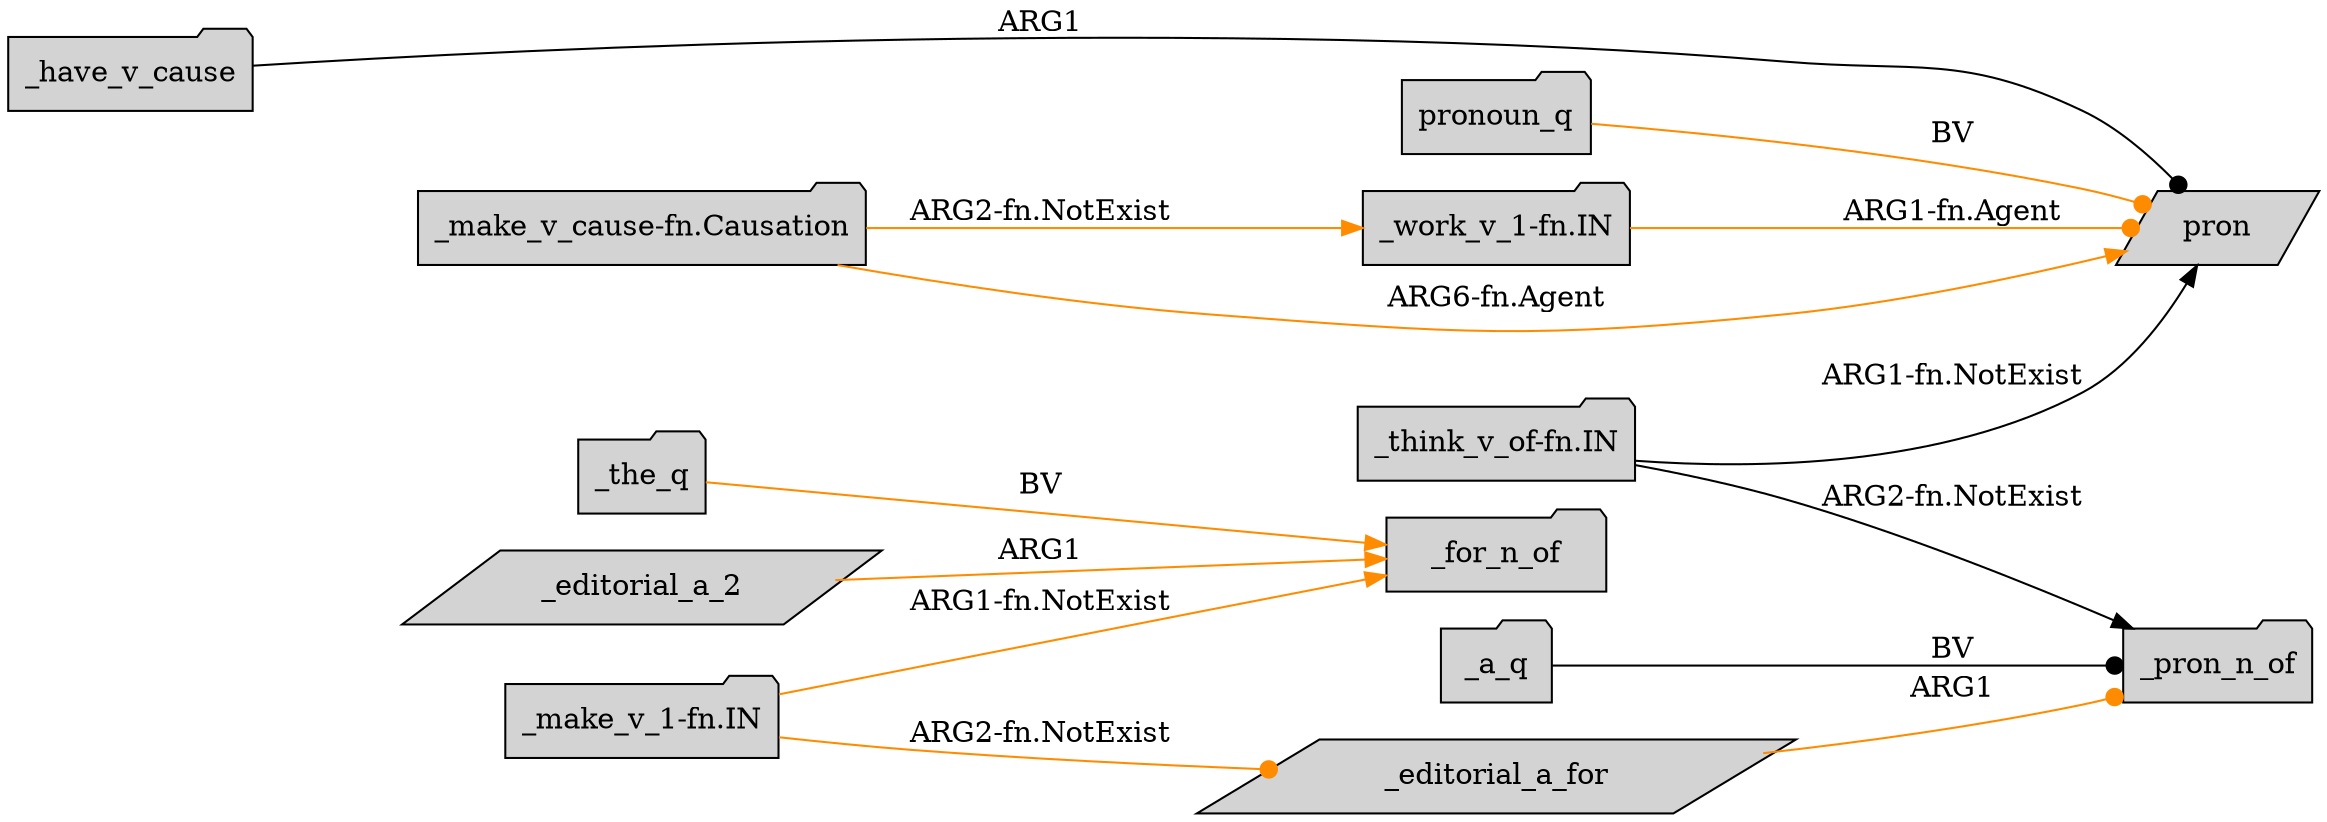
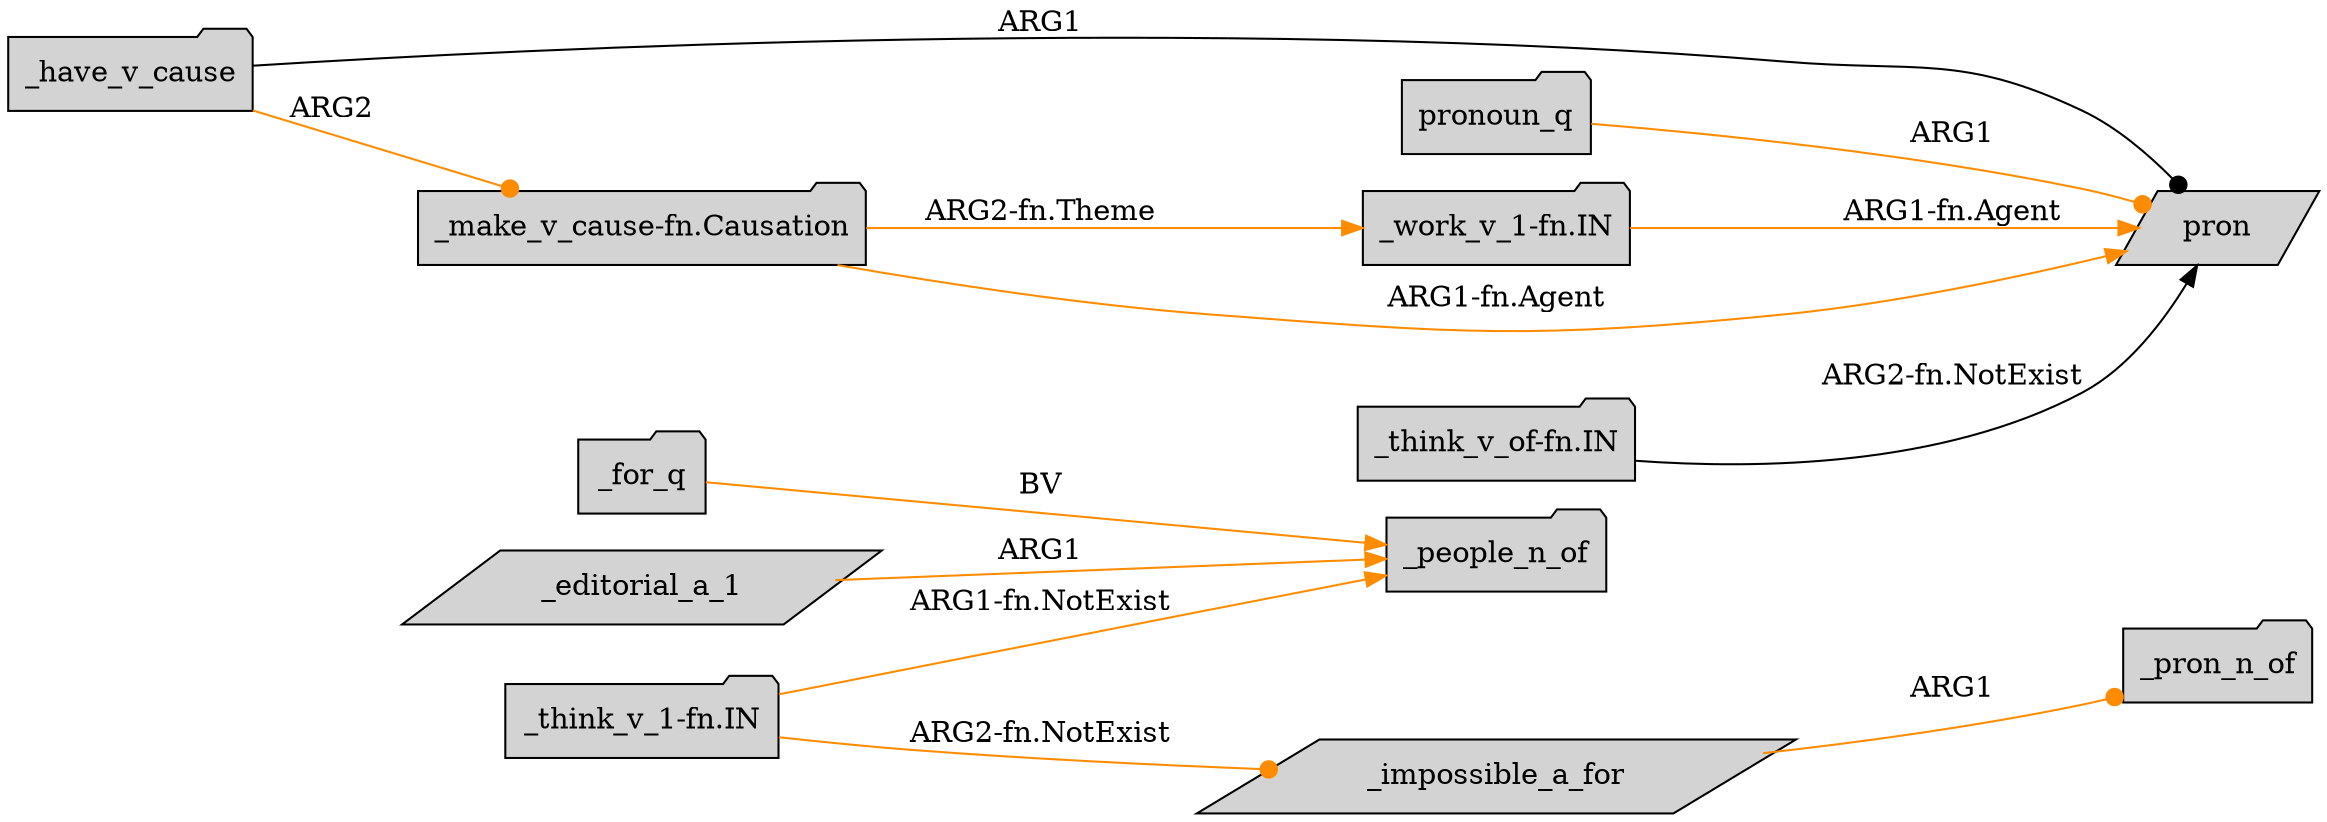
(1952, 135) -> (1952, 135)
none -> (377, 148)
(1040, 213) -> (1040, 213)
(1876, 228) -> (1876, 228)
(1496, 299) -> (1496, 299)
(1952, 377) -> (1952, 377)
(642, 477) -> (642, 477)
(1879, 529) -> none
(1496, 555) -> (1496, 555)
(642, 587) -> (642, 587)
(1496, 666) -> none
(642, 721) -> (642, 721)
(1496, 776) -> (1496, 776)
